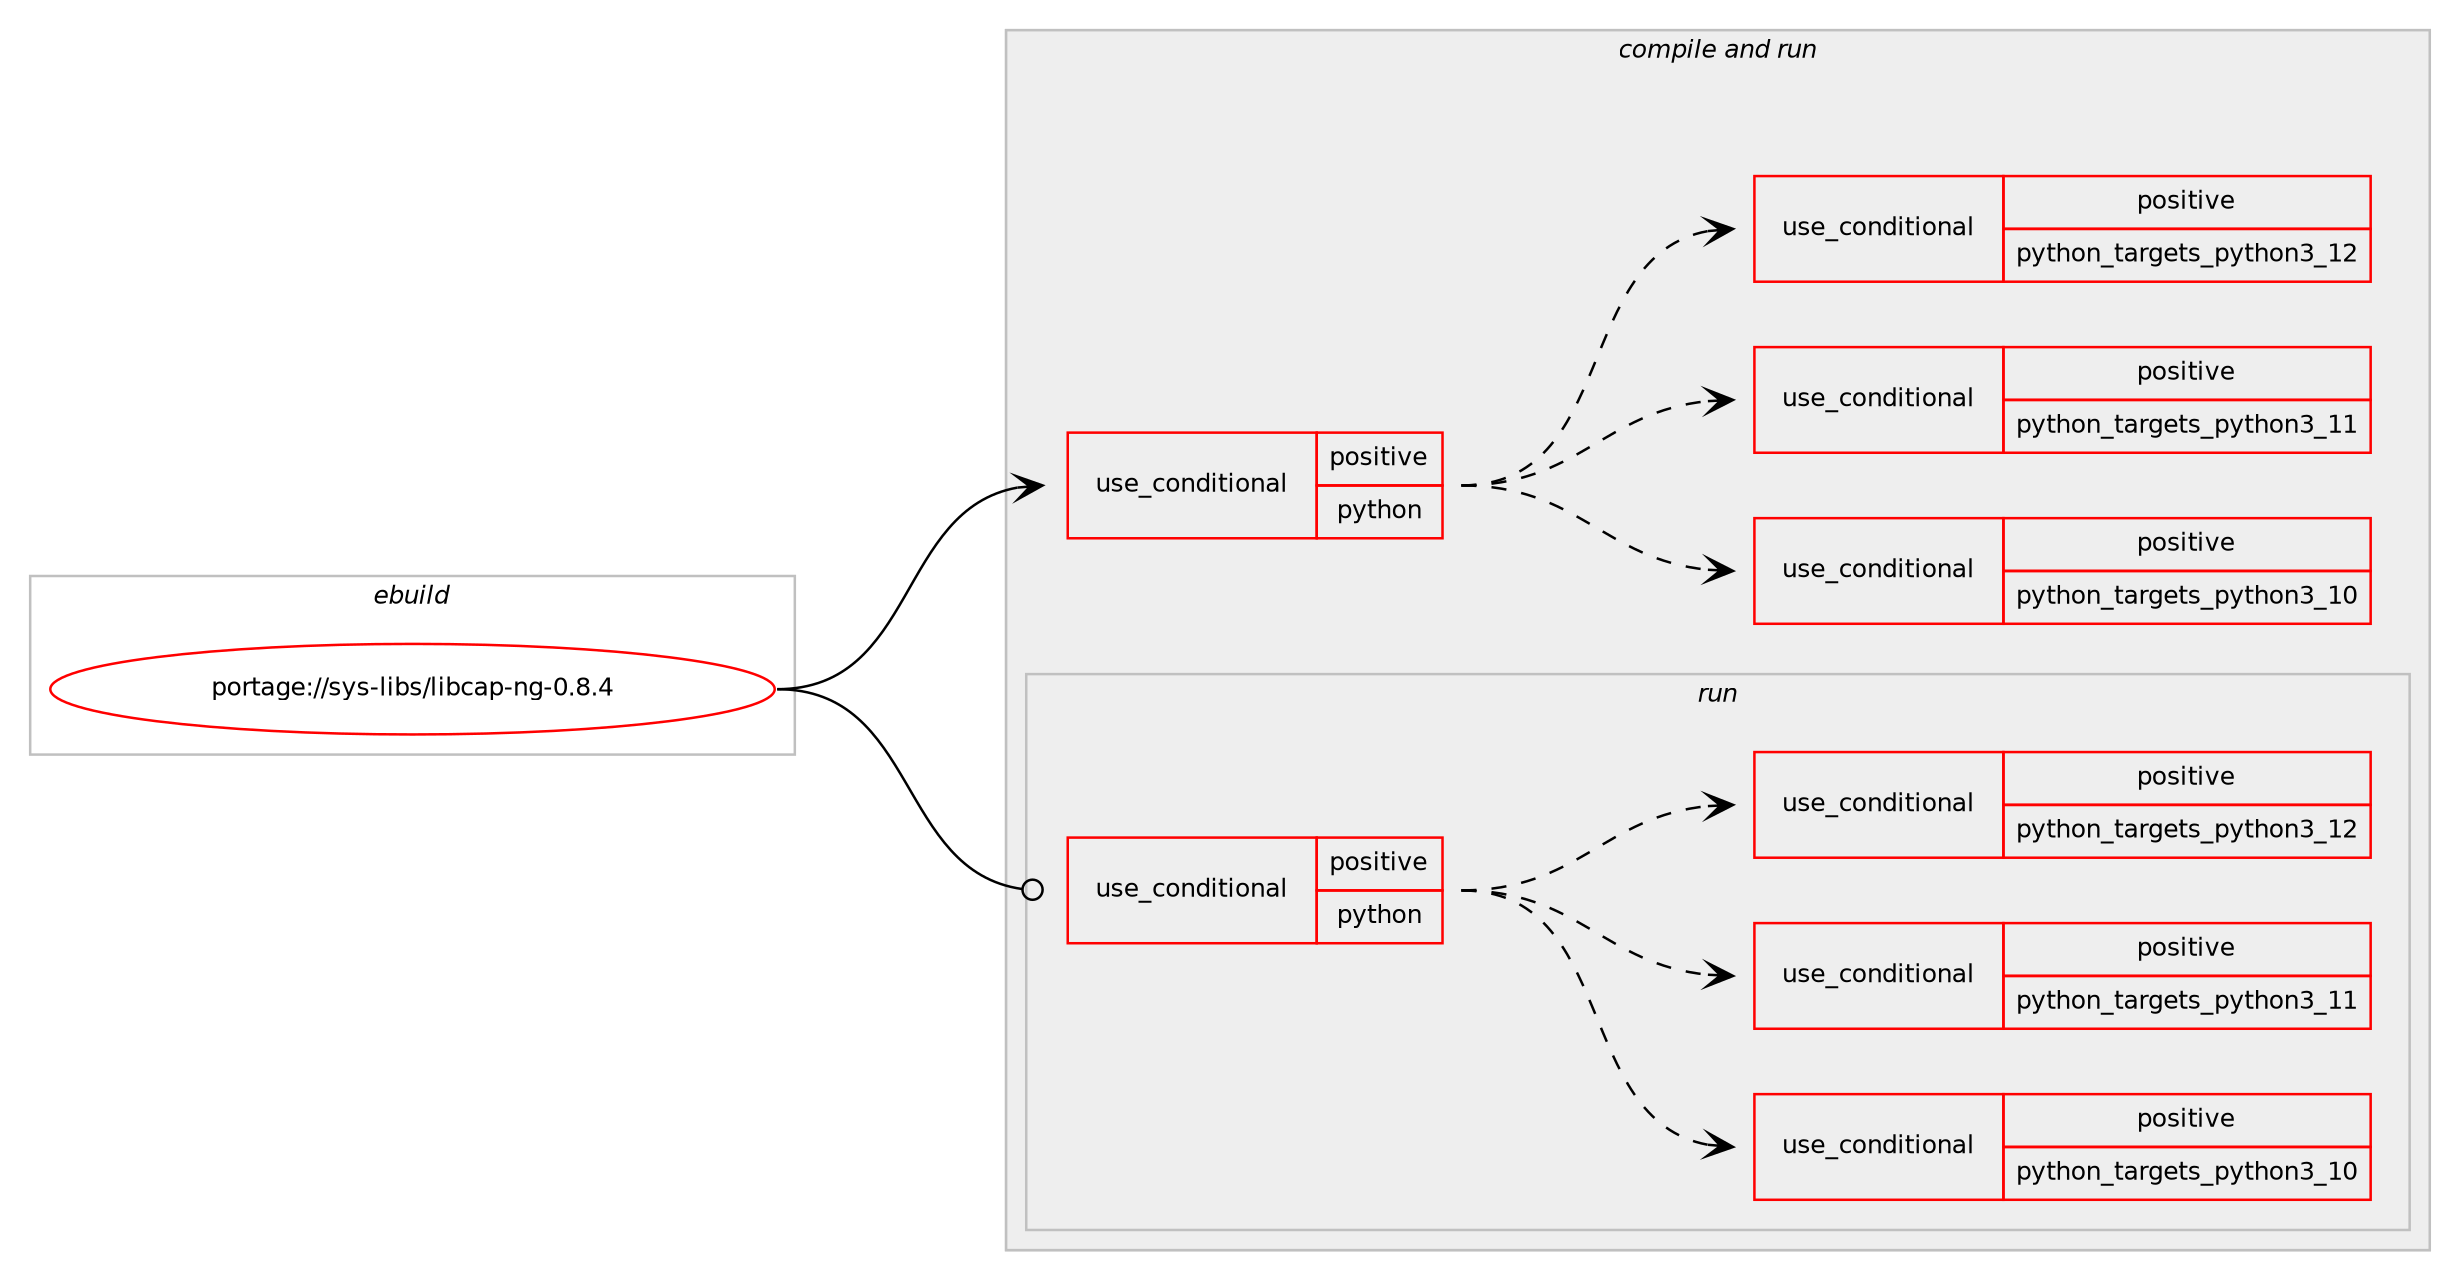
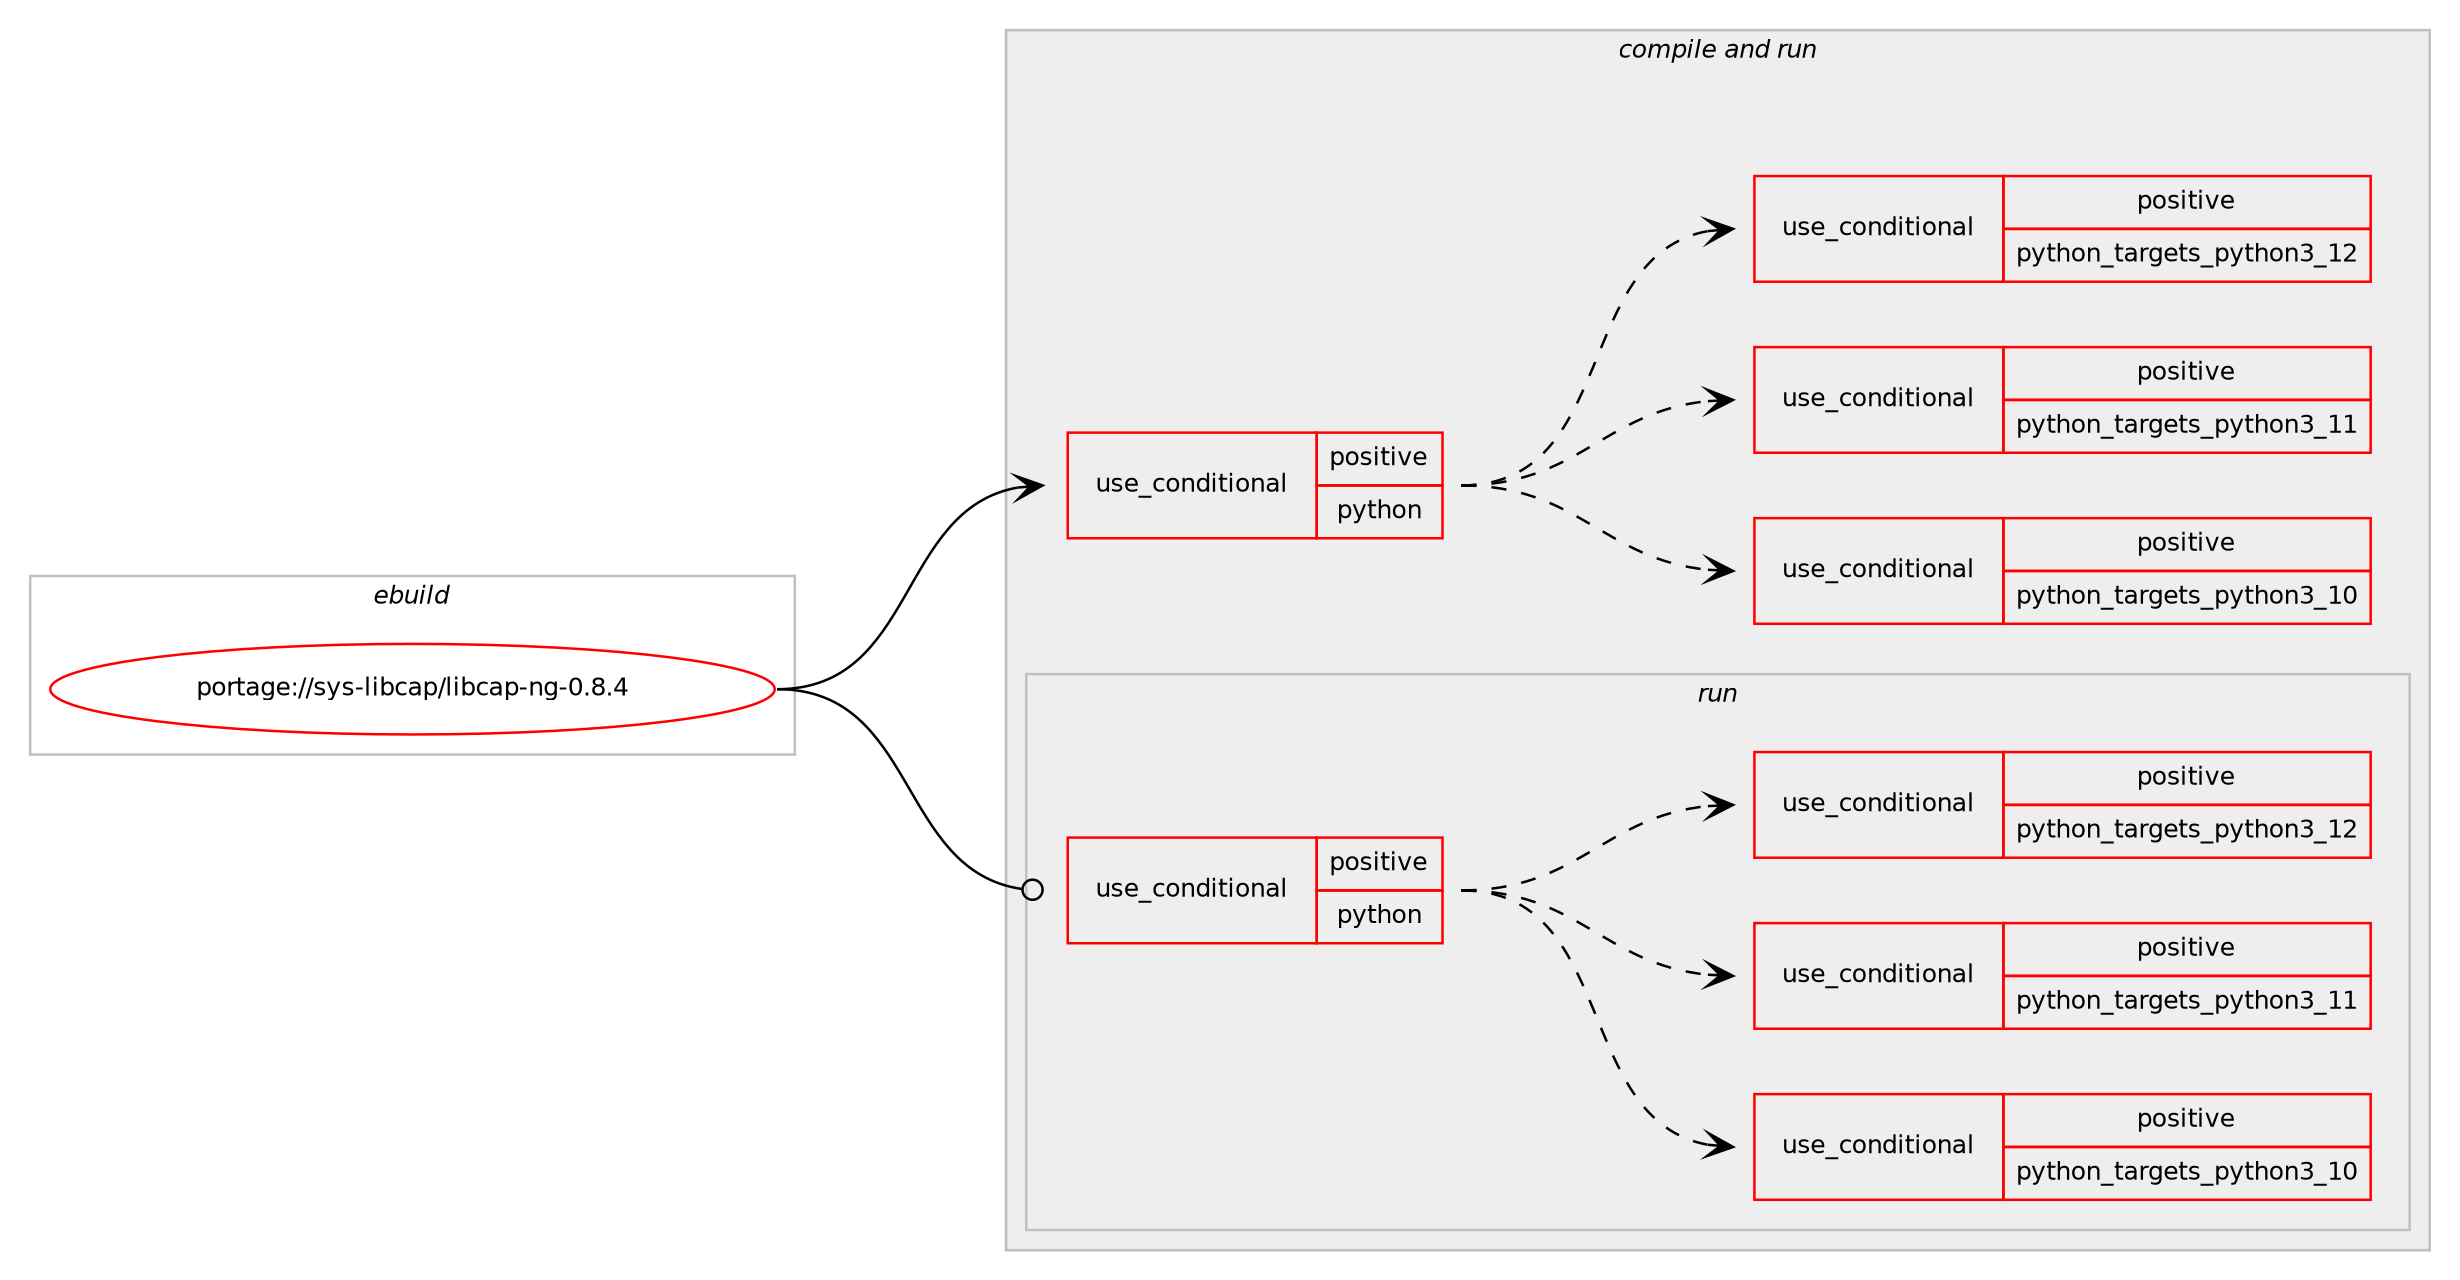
(413, 689) -> (413, 689)
